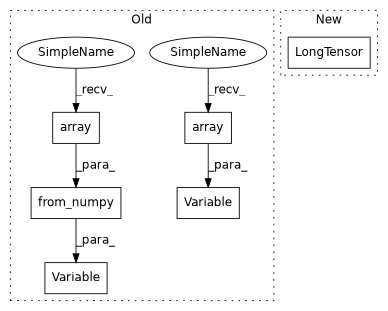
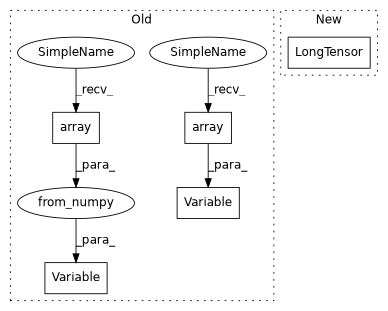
(76, 203) -> (76, 203)
